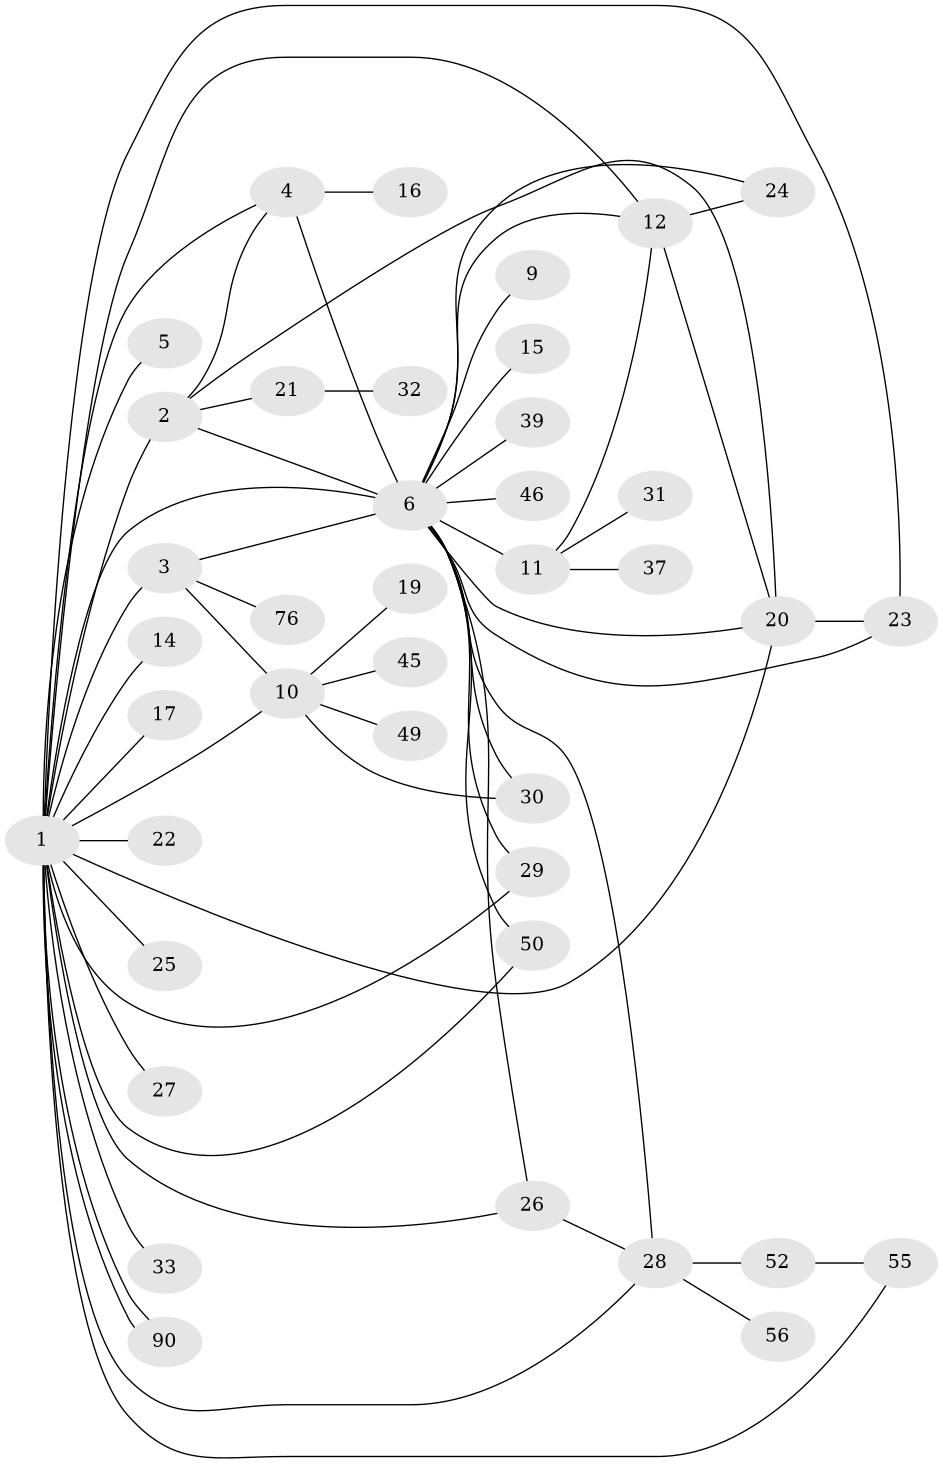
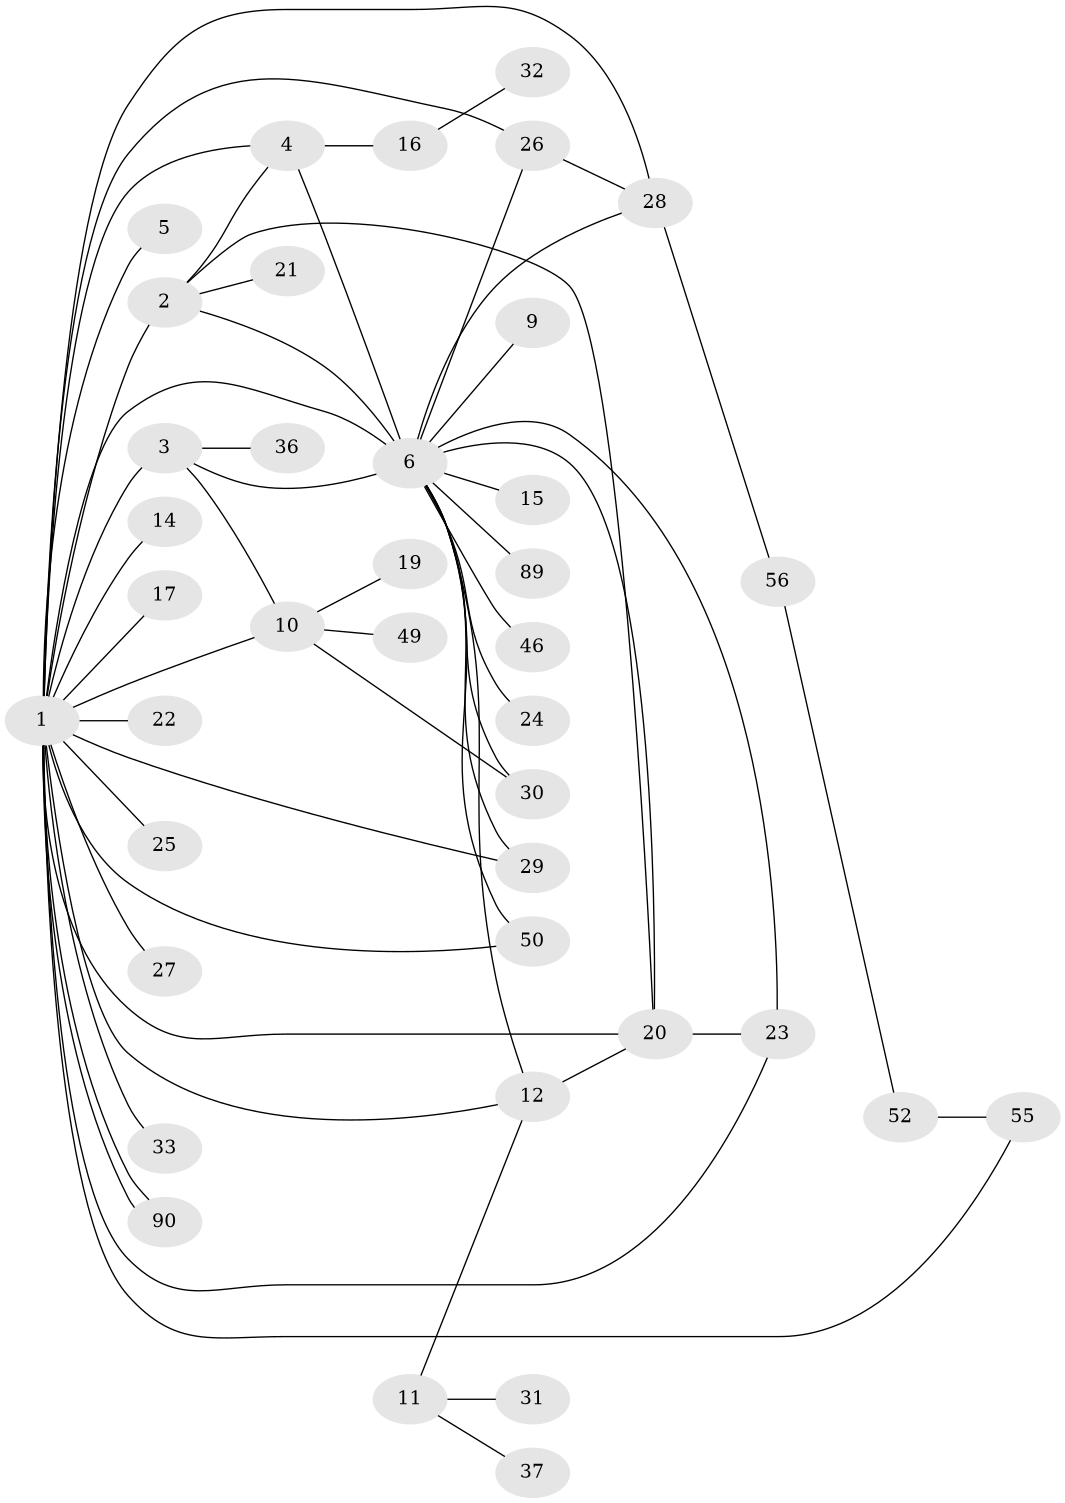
(718, 207) -> none
(349, 391) -> (473, 108)
(533, 422) -> (533, 574)
(472, 538) -> none
(287, 620) -> (287, 448)
(410, 662) -> none
(717, 1263) -> (839, 849)
